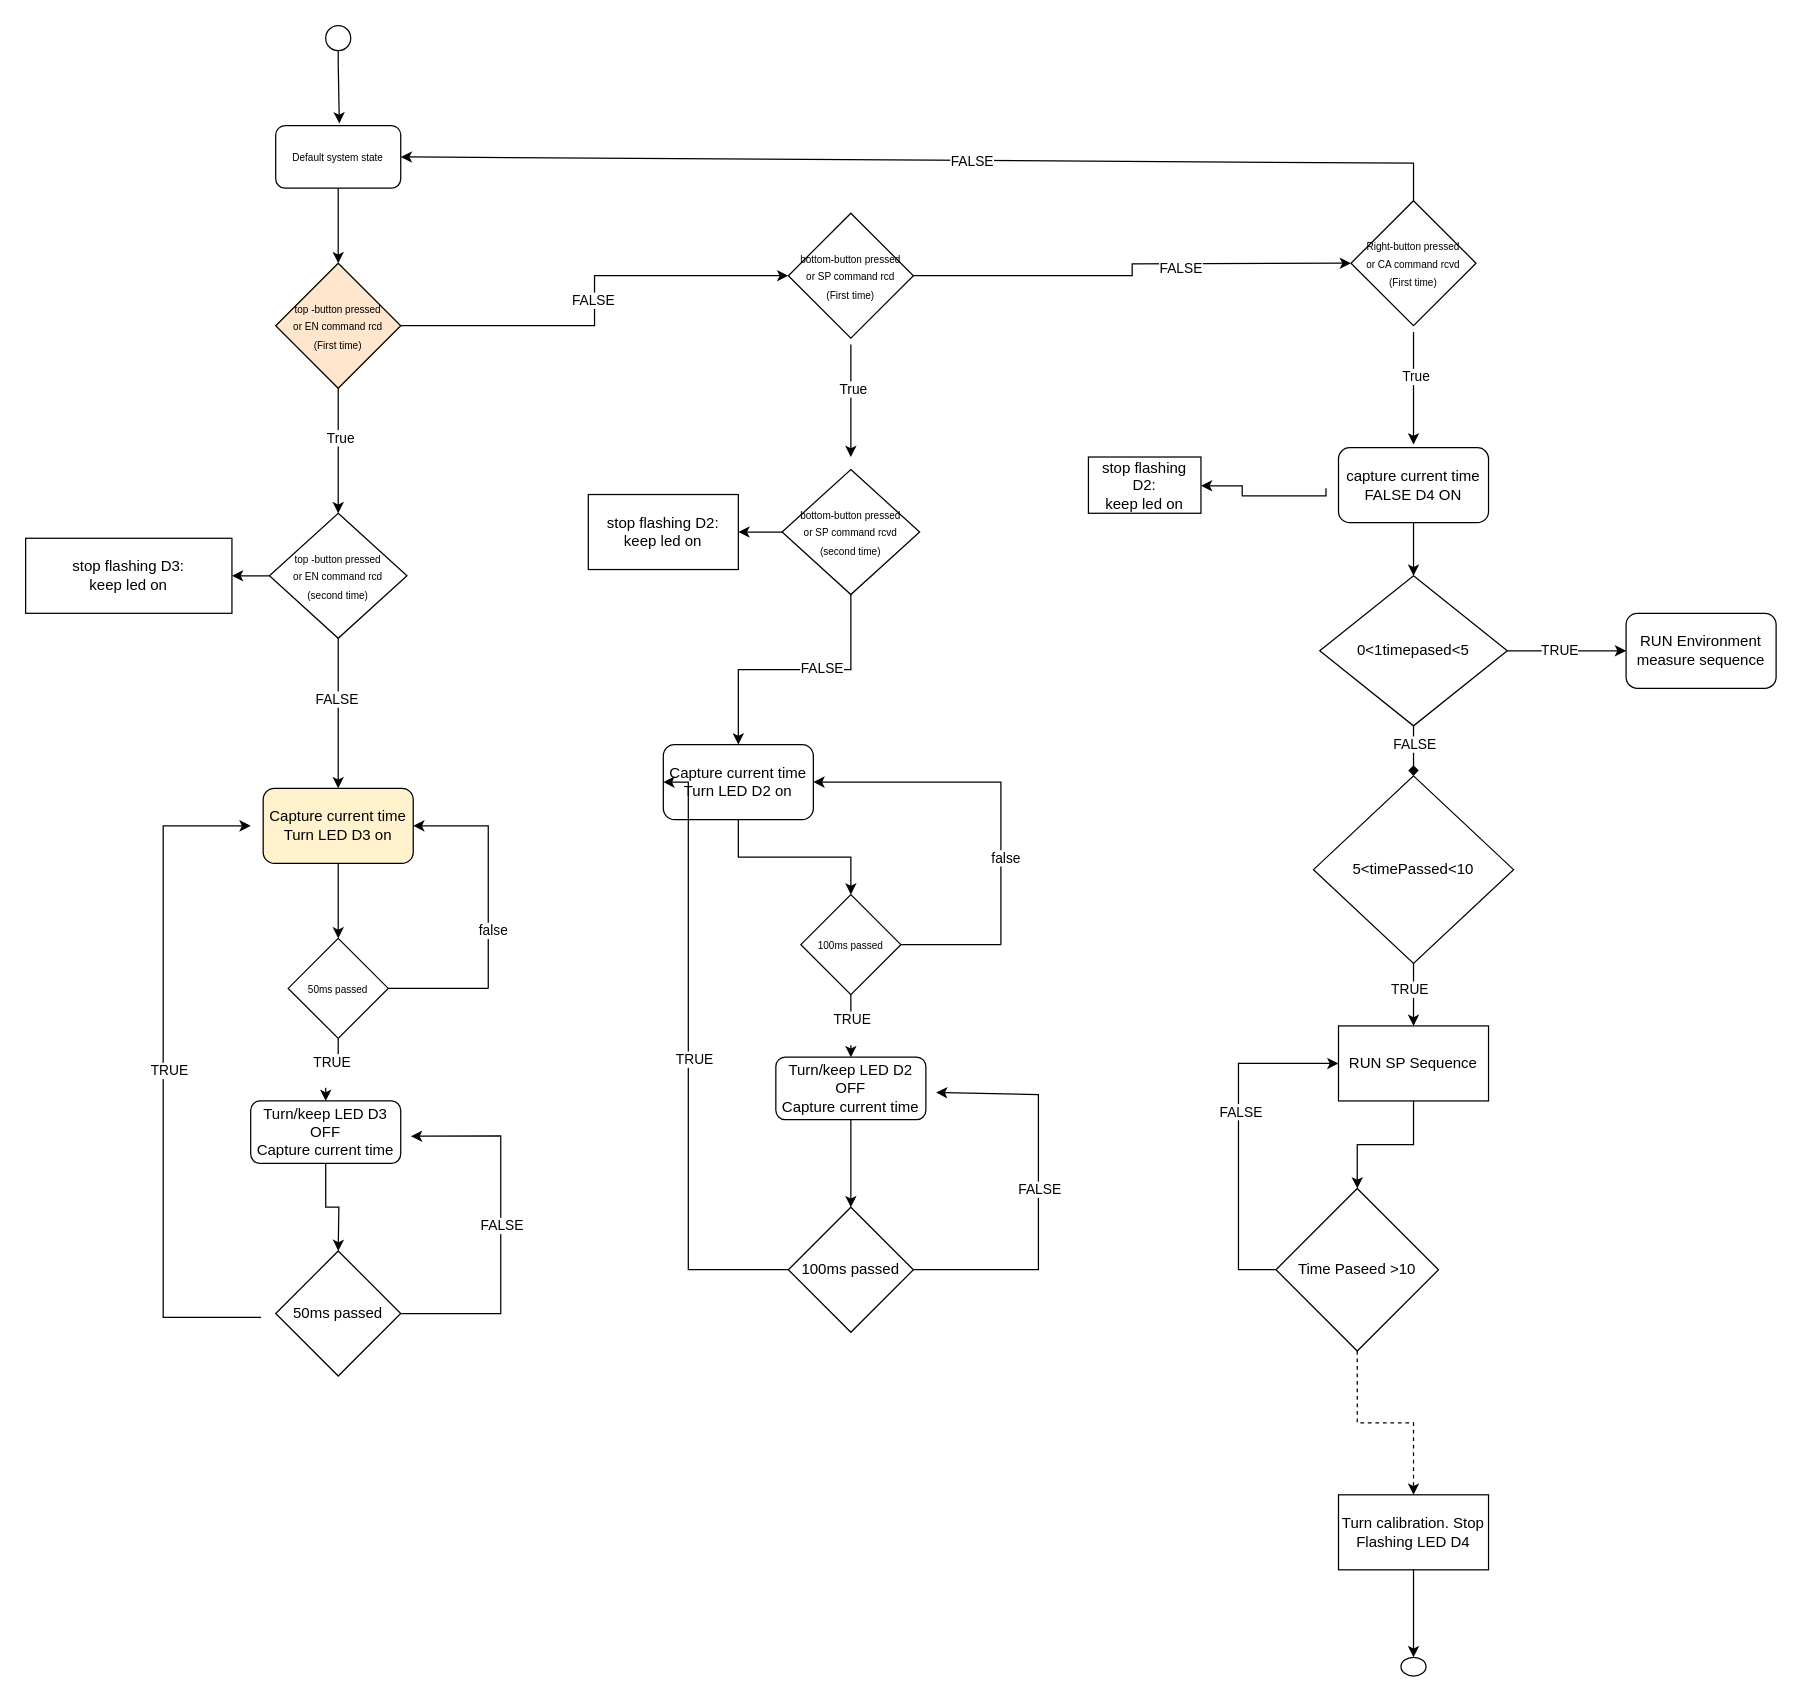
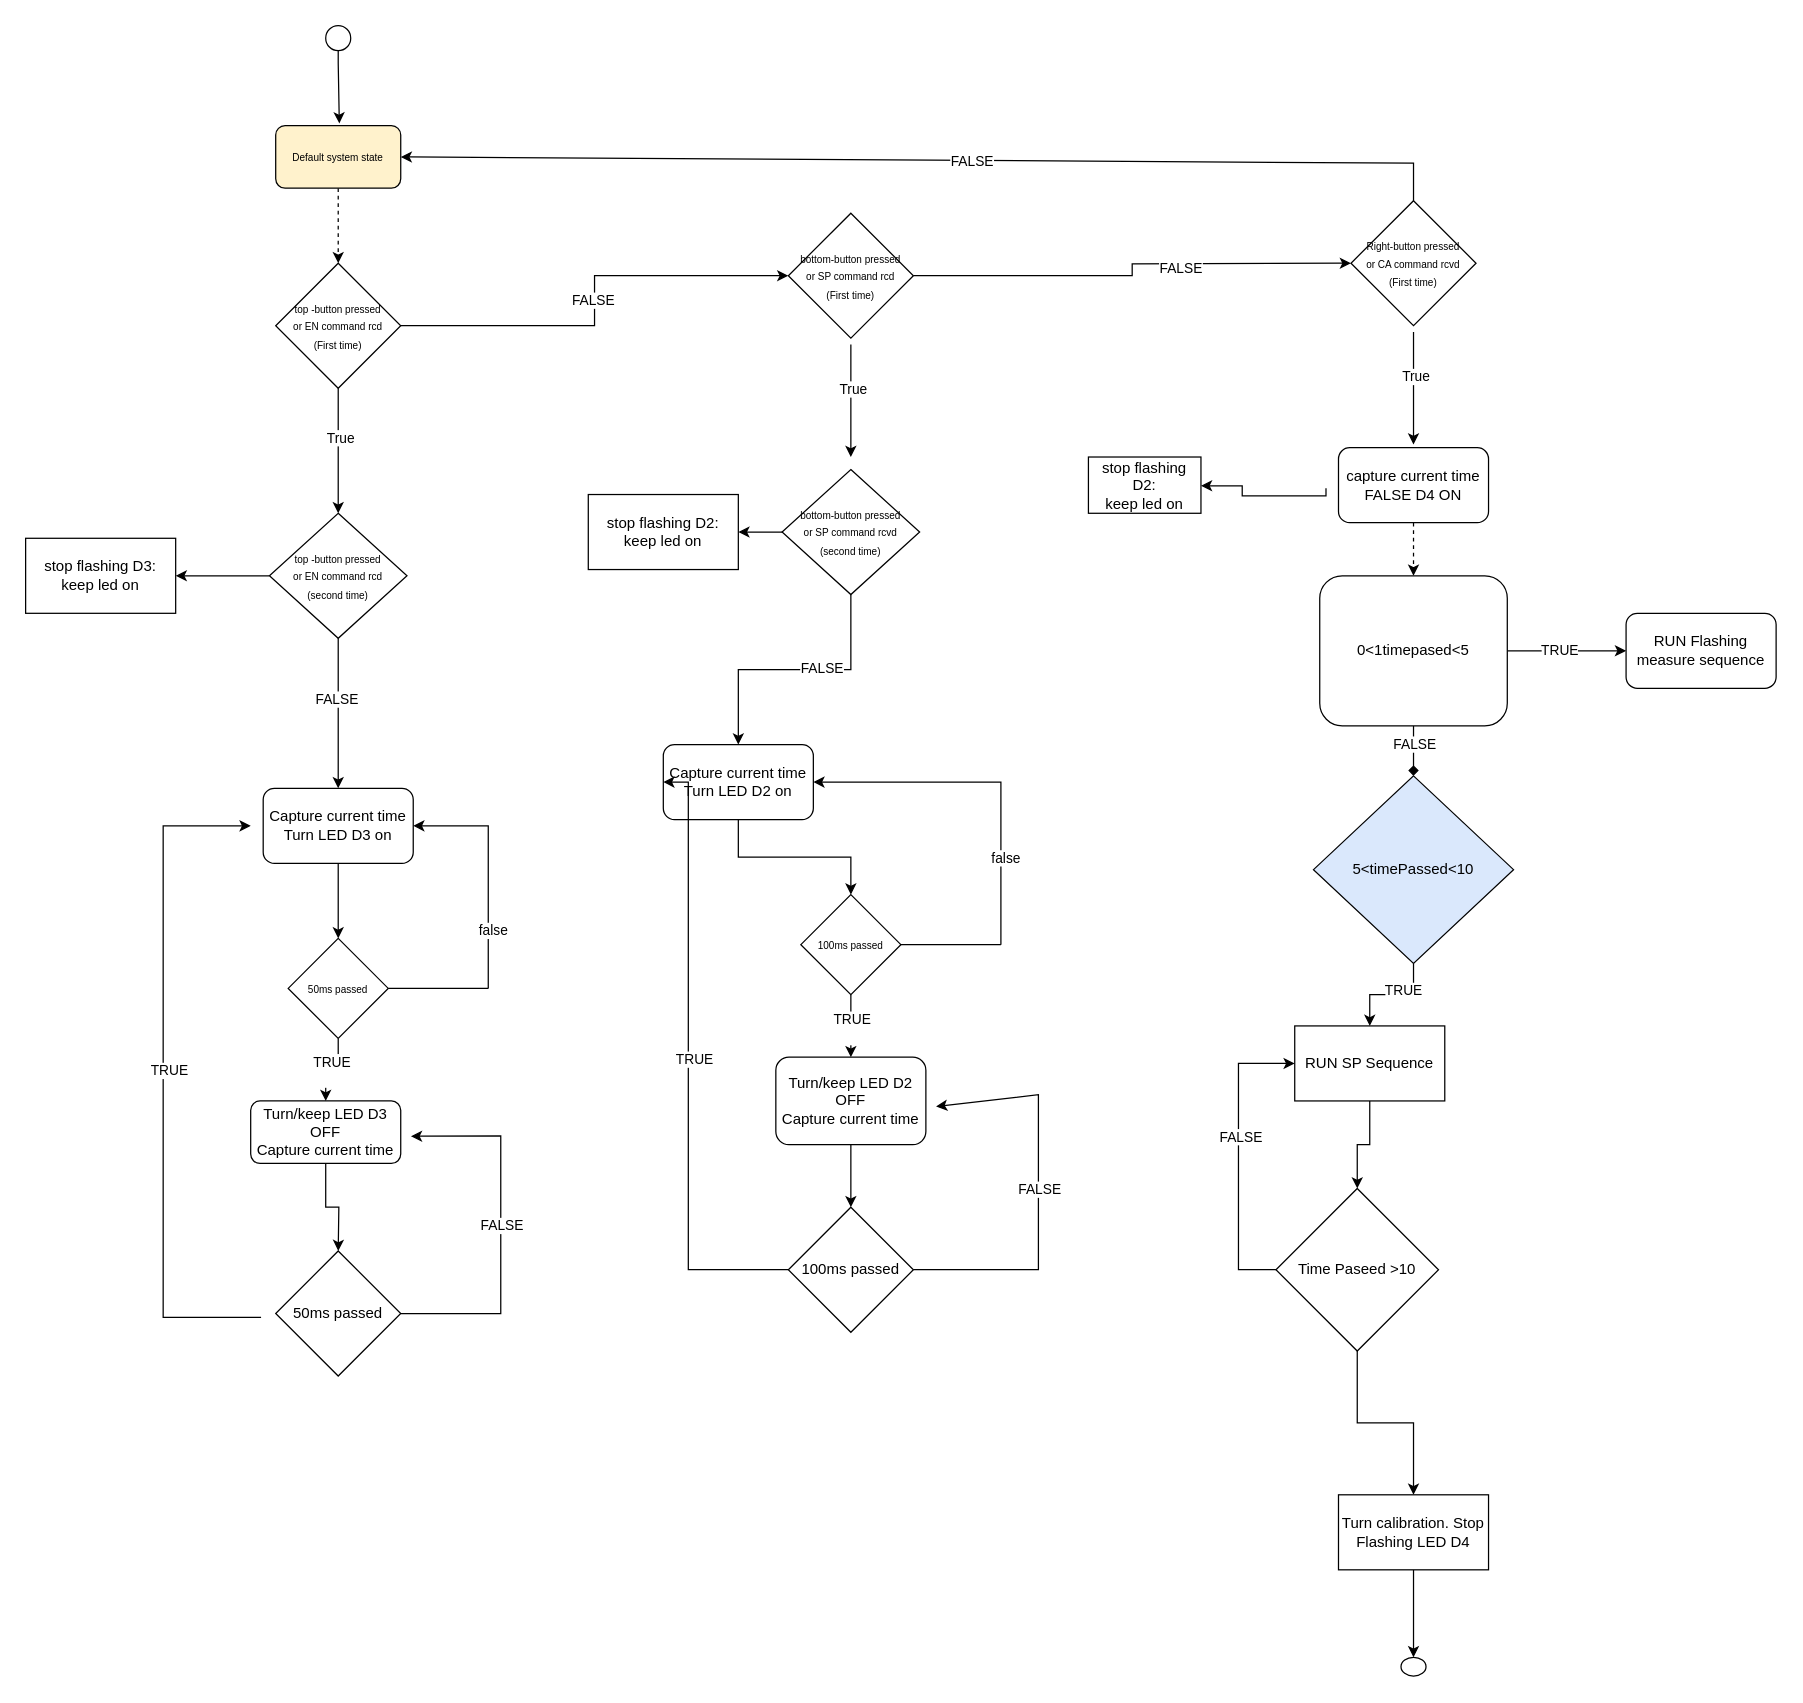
(338, 157) -> (338, 157)
(338, 222) -> (338, 222)
(338, 326) -> (338, 326)
(1413, 546) -> (1413, 546)
(129, 576) -> (101, 576)
(1413, 651) -> (1413, 651)
(1701, 651) -> (1701, 651)
(338, 826) -> (338, 826)
(1413, 869) -> (1413, 869)
(1413, 1063) -> (1369, 1063)
(851, 1088) -> (851, 1101)
(1380, 1423) -> (1380, 1423)
